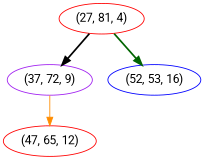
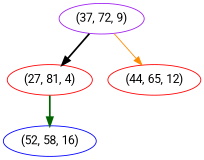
(79, 46) -> (79, 46)
(154, 80) -> (50, 141)
(50, 141) -> (154, 80)
